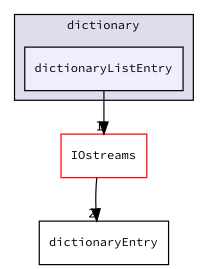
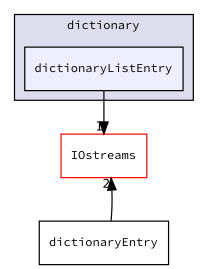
(96, 193) -> (112, 206)
